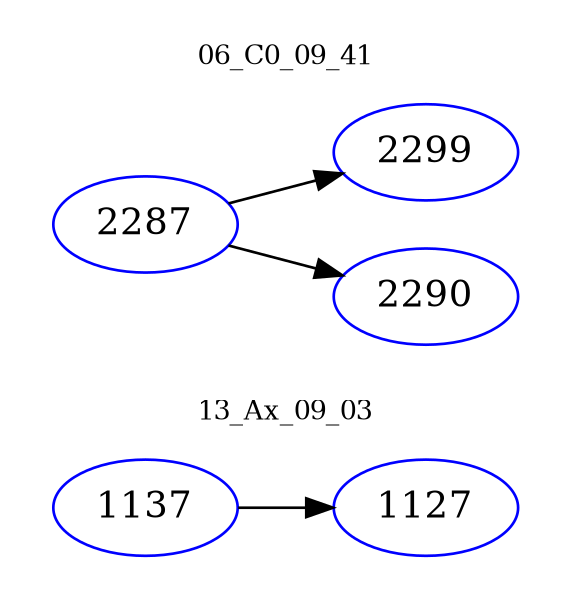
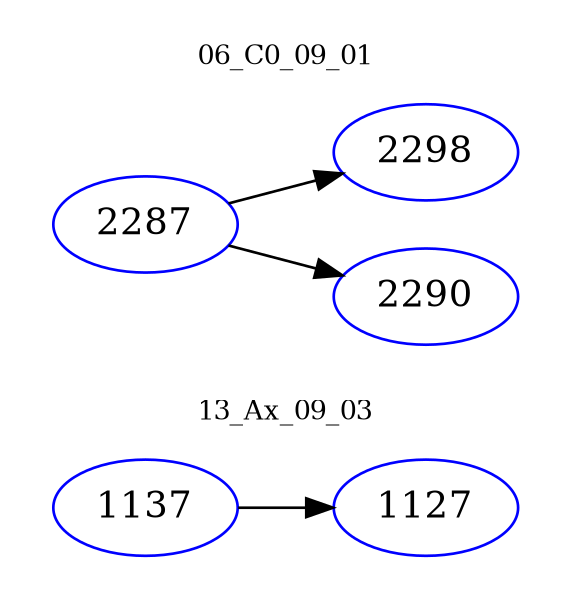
(286, 57) -> (286, 57)
(426, 152) -> (426, 152)
